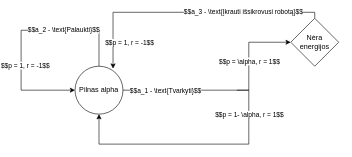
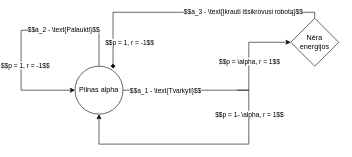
(113, 63) -> (113, 63)
